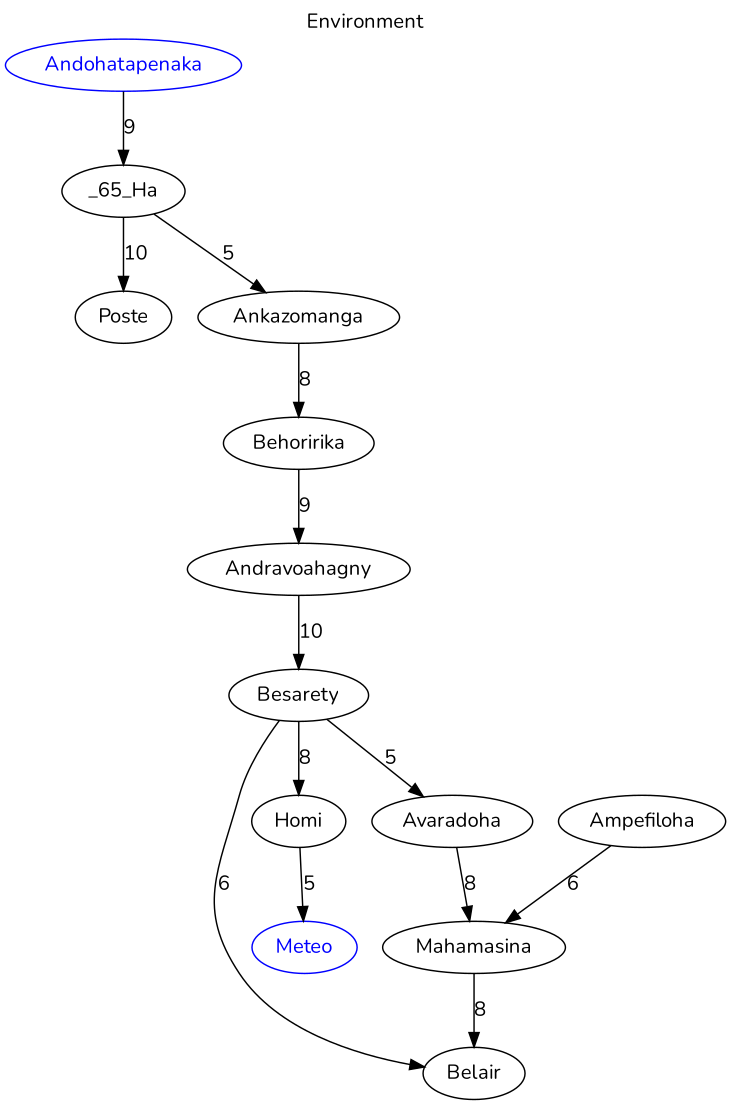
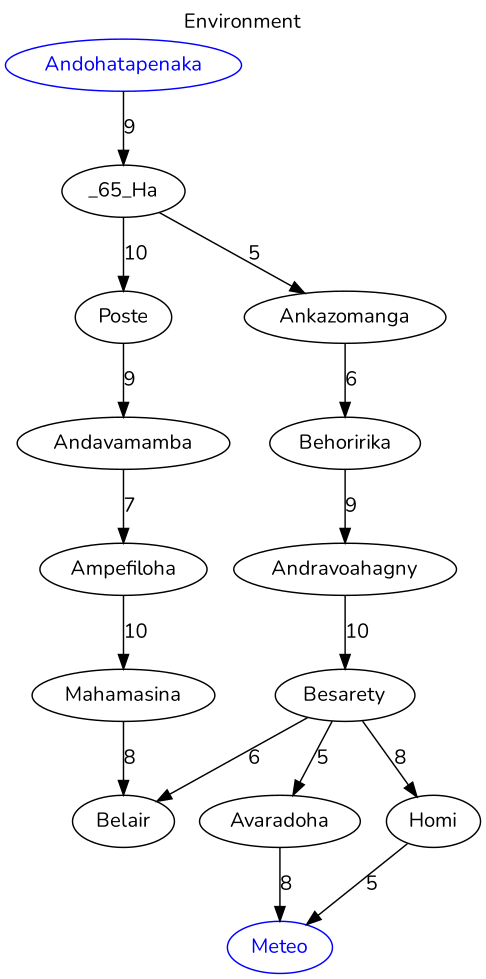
(305, 380) -> (352, 380)
none -> (123, 443)
(462, 877) -> (280, 877)
(573, 884) -> (136, 632)
